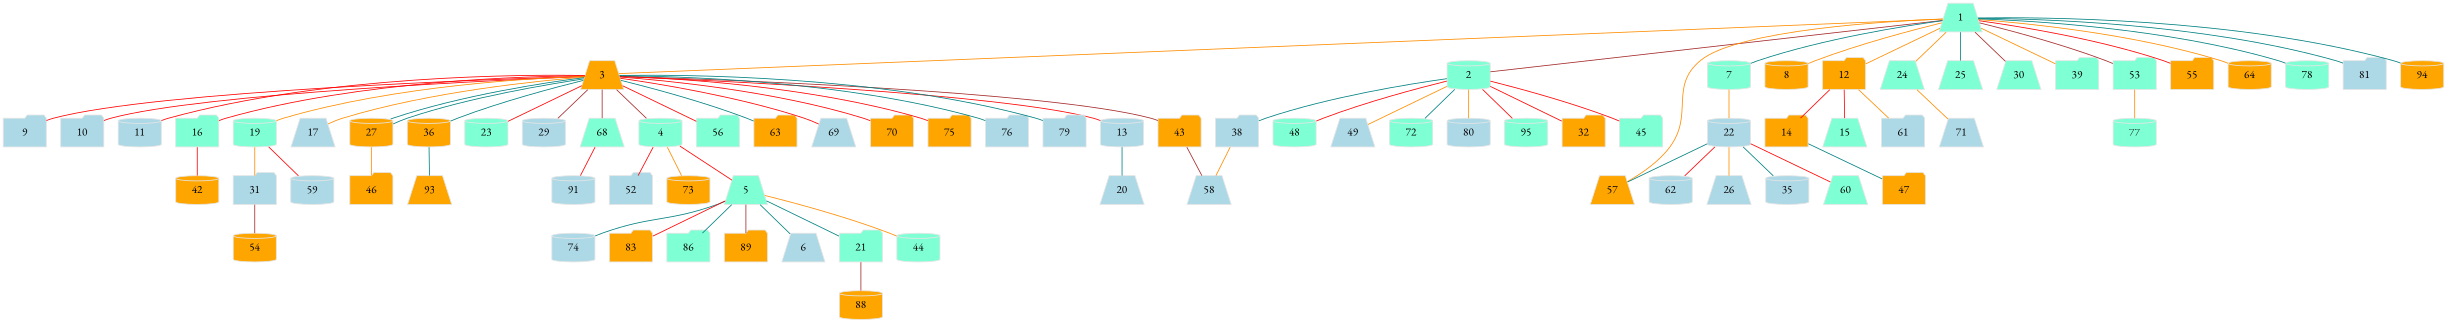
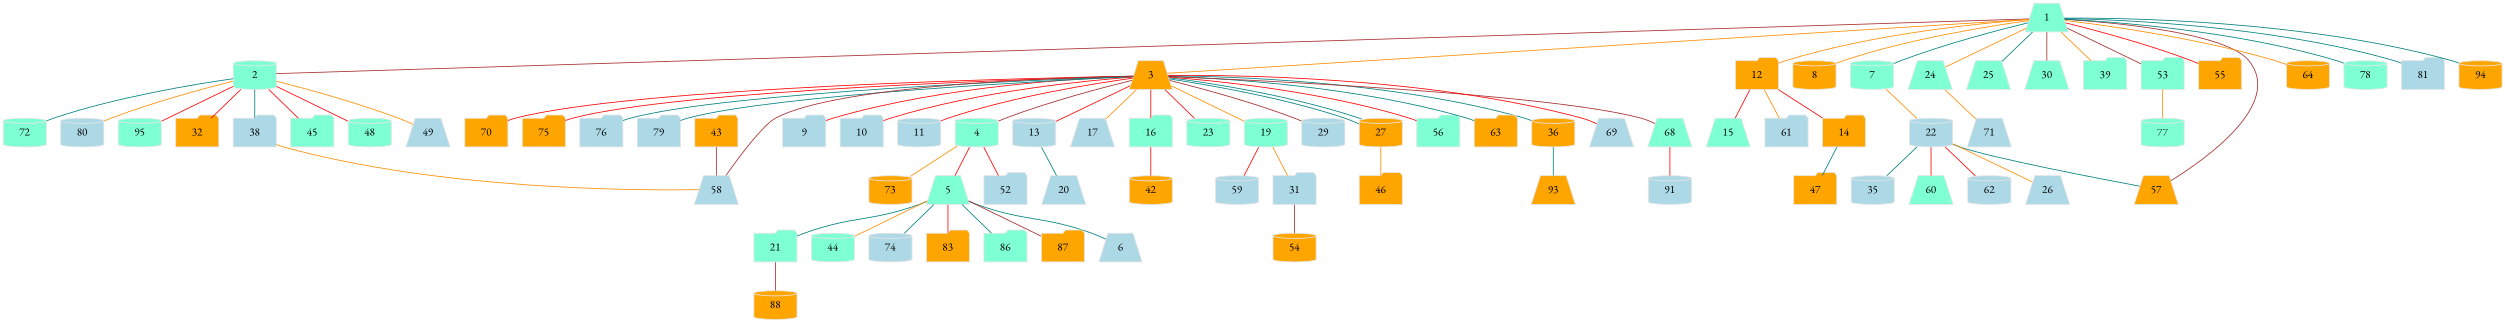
(1717, 51) -> (2250, 62)
(957, 93) -> (818, 104)
(746, 248) -> (1063, 248)
